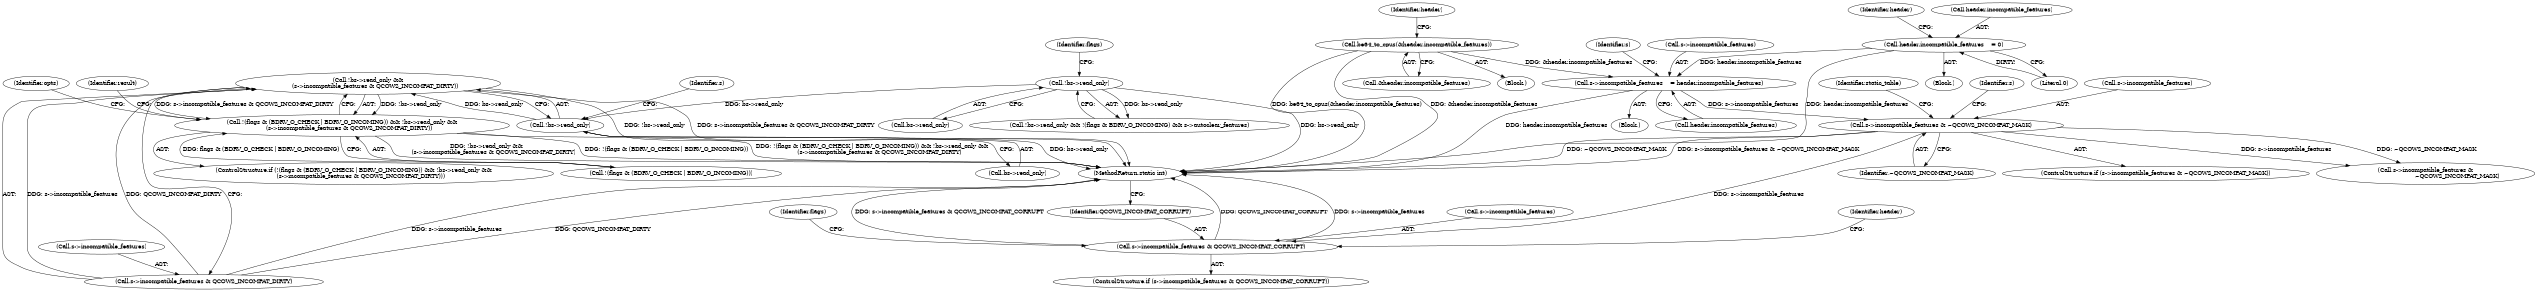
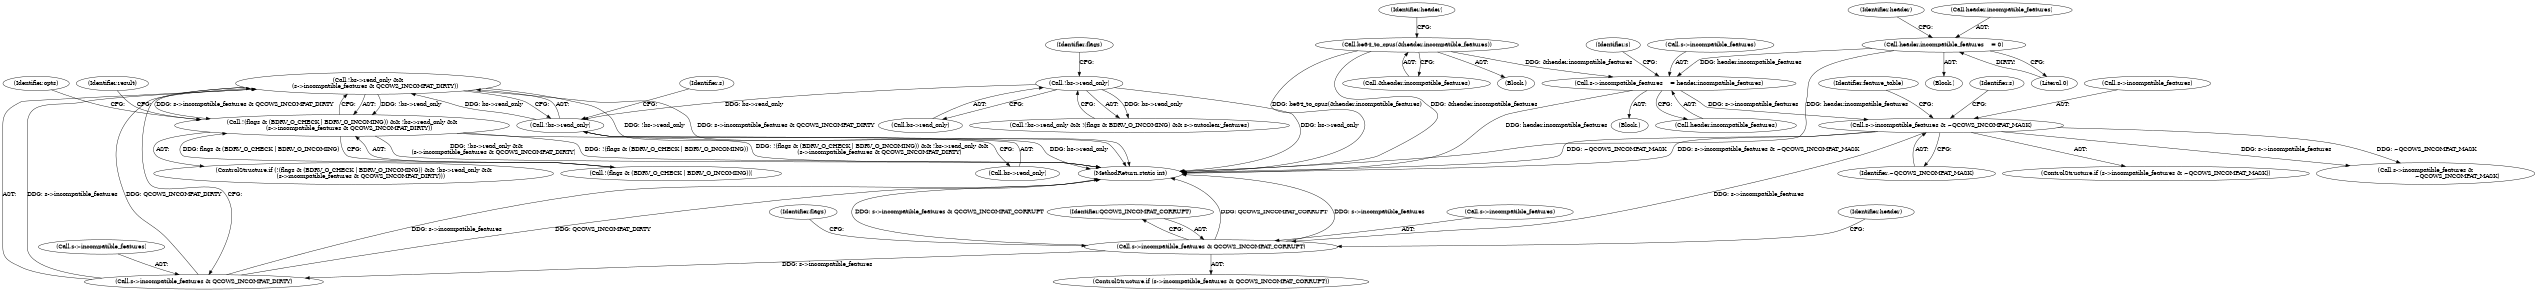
(1868, 83) -> (1868, 83)
(1130, 191) -> (1167, 232)
none -> (707, 264)
